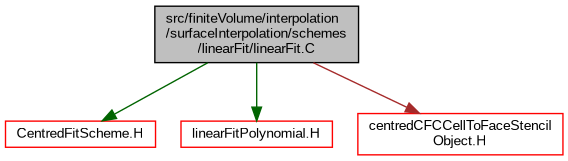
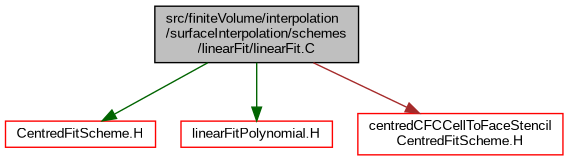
(460, 134) -> (460, 134)
